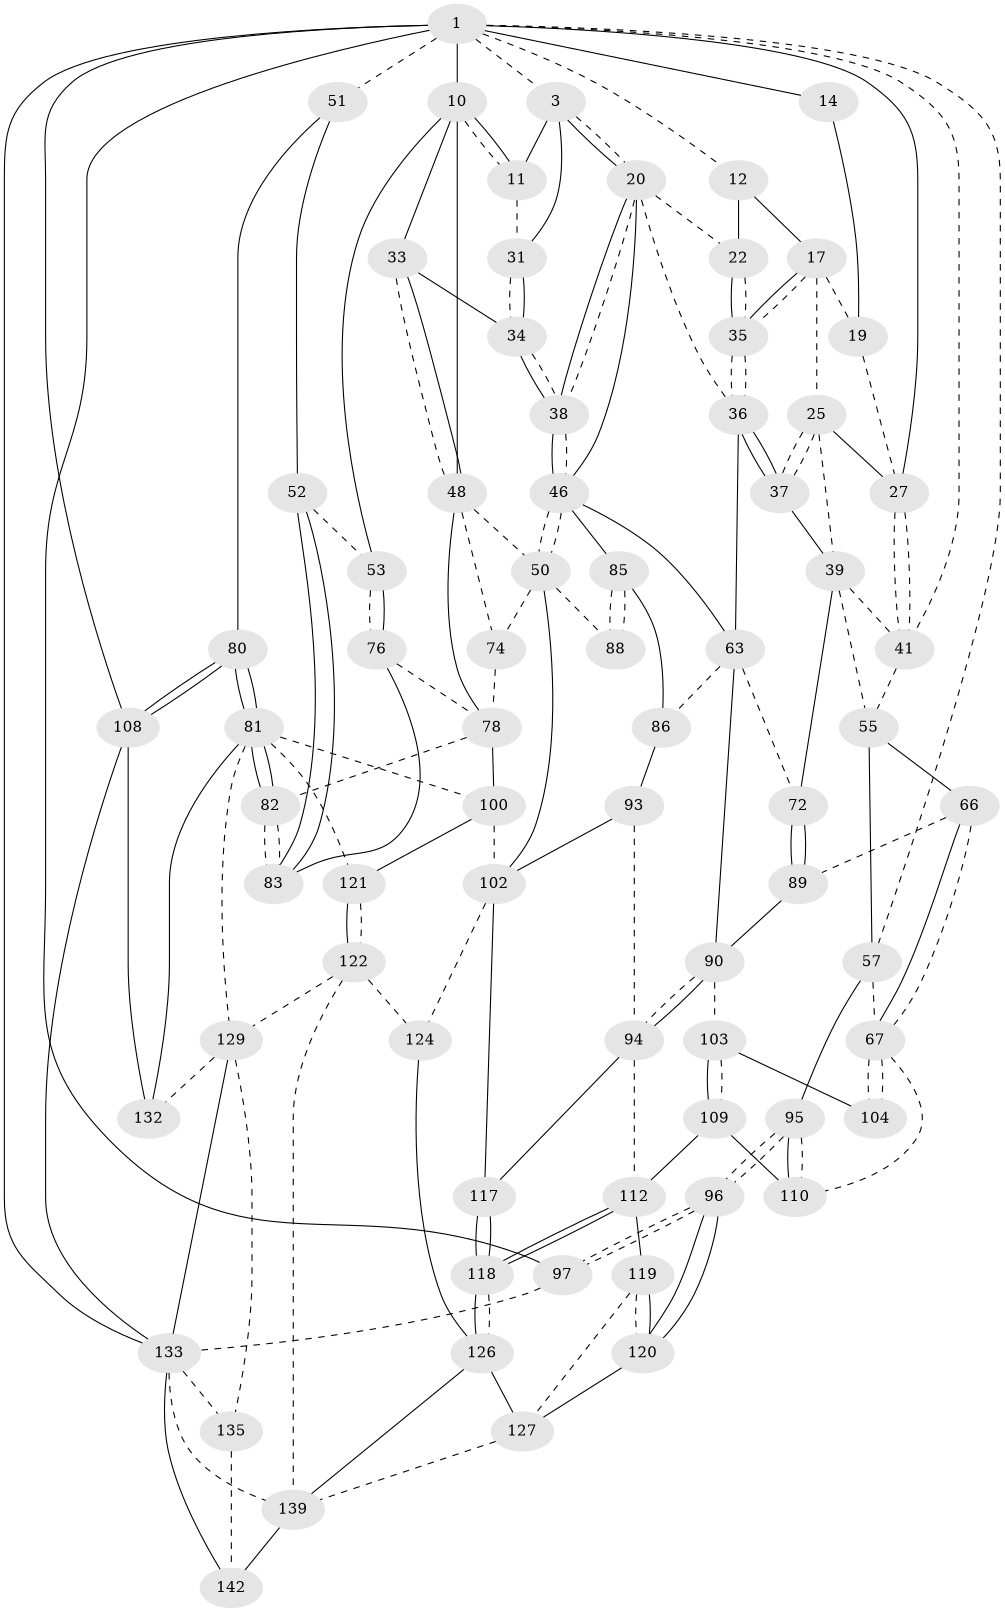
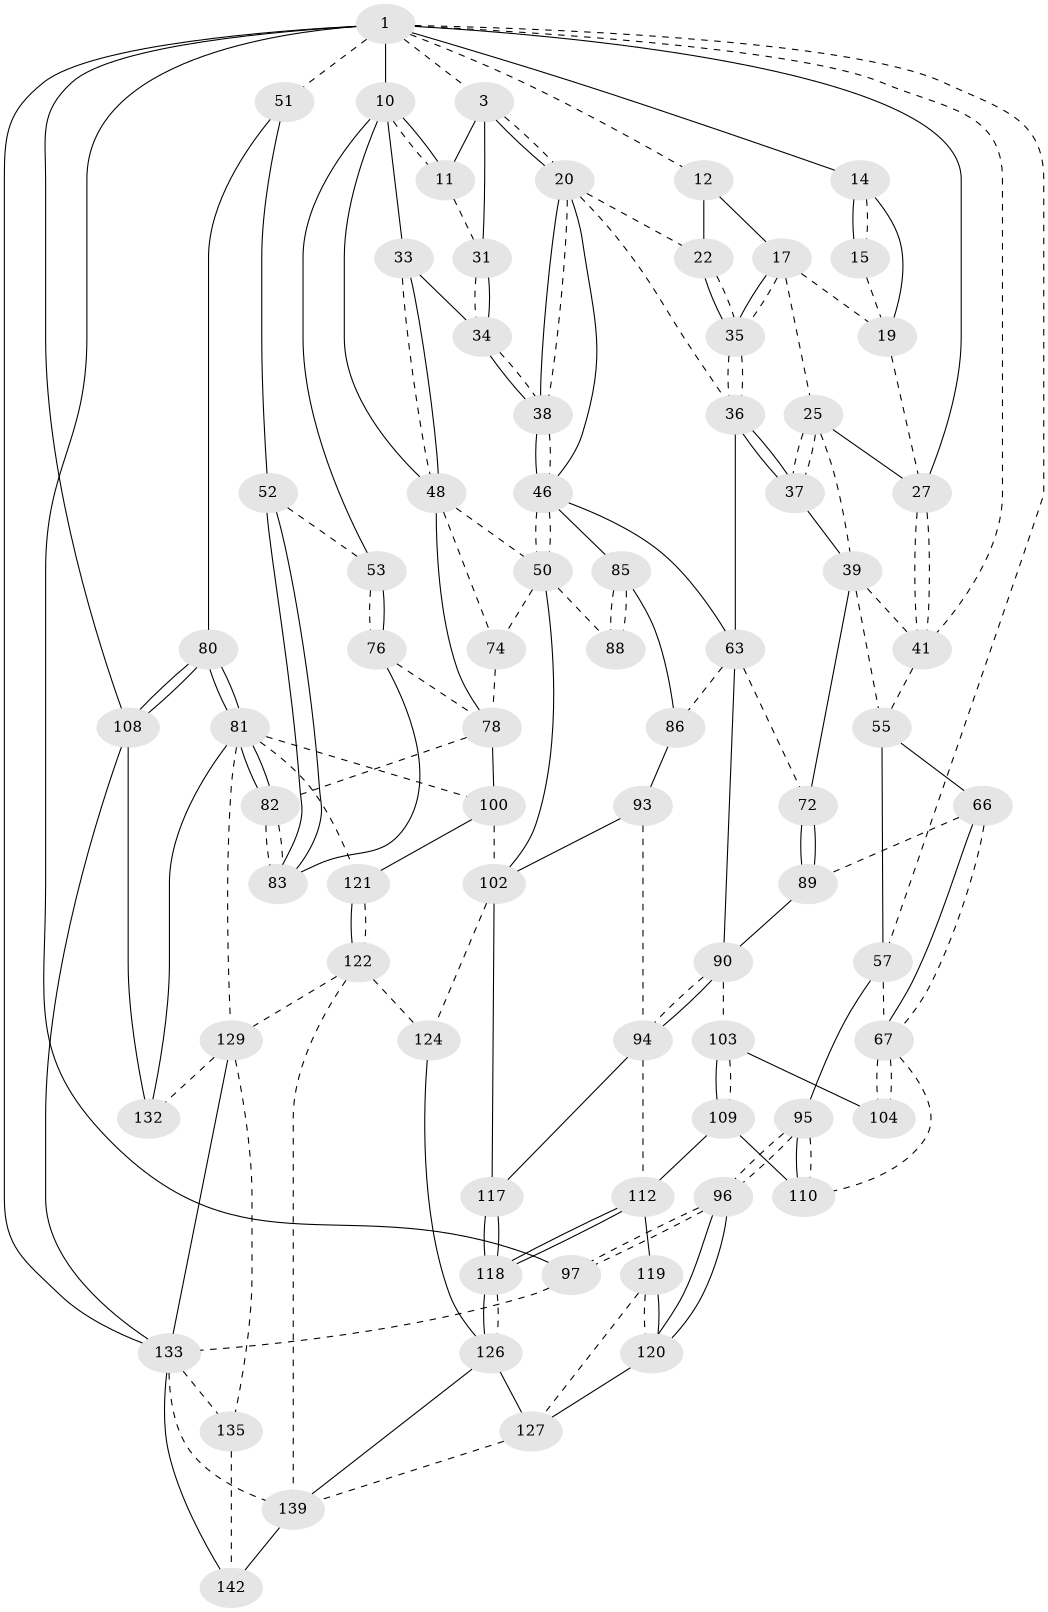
none -> (860, 258)
